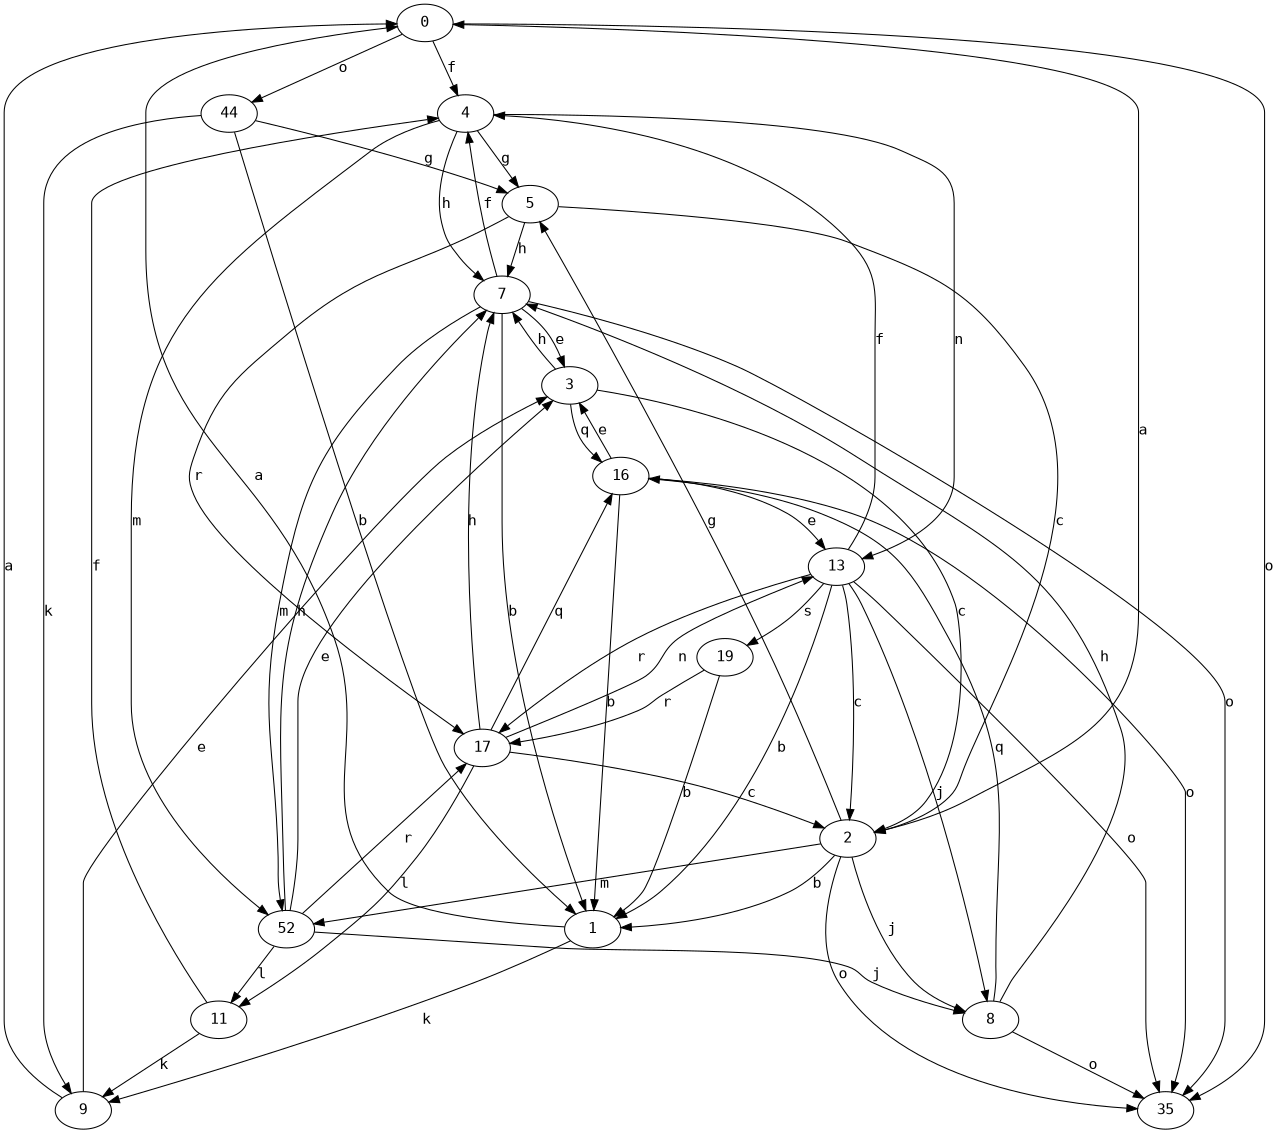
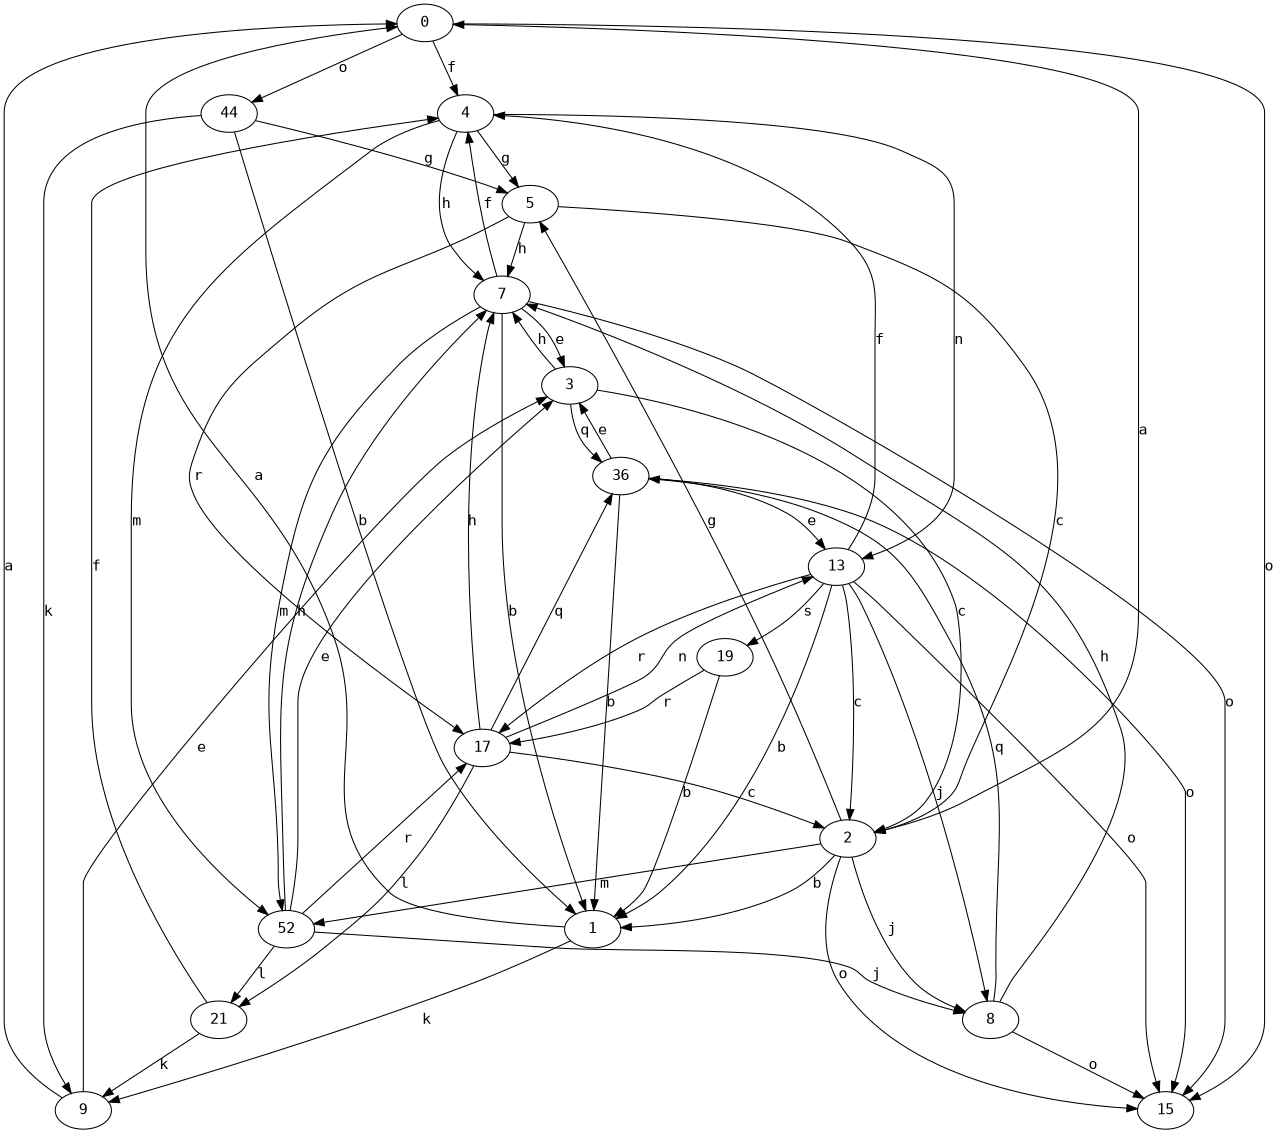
(621, 476) -> (621, 476)
(219, 1020) -> (219, 1020)
(1166, 1110) -> (1166, 1110)
